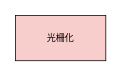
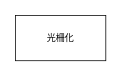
(60, 38) -> (60, 38)
